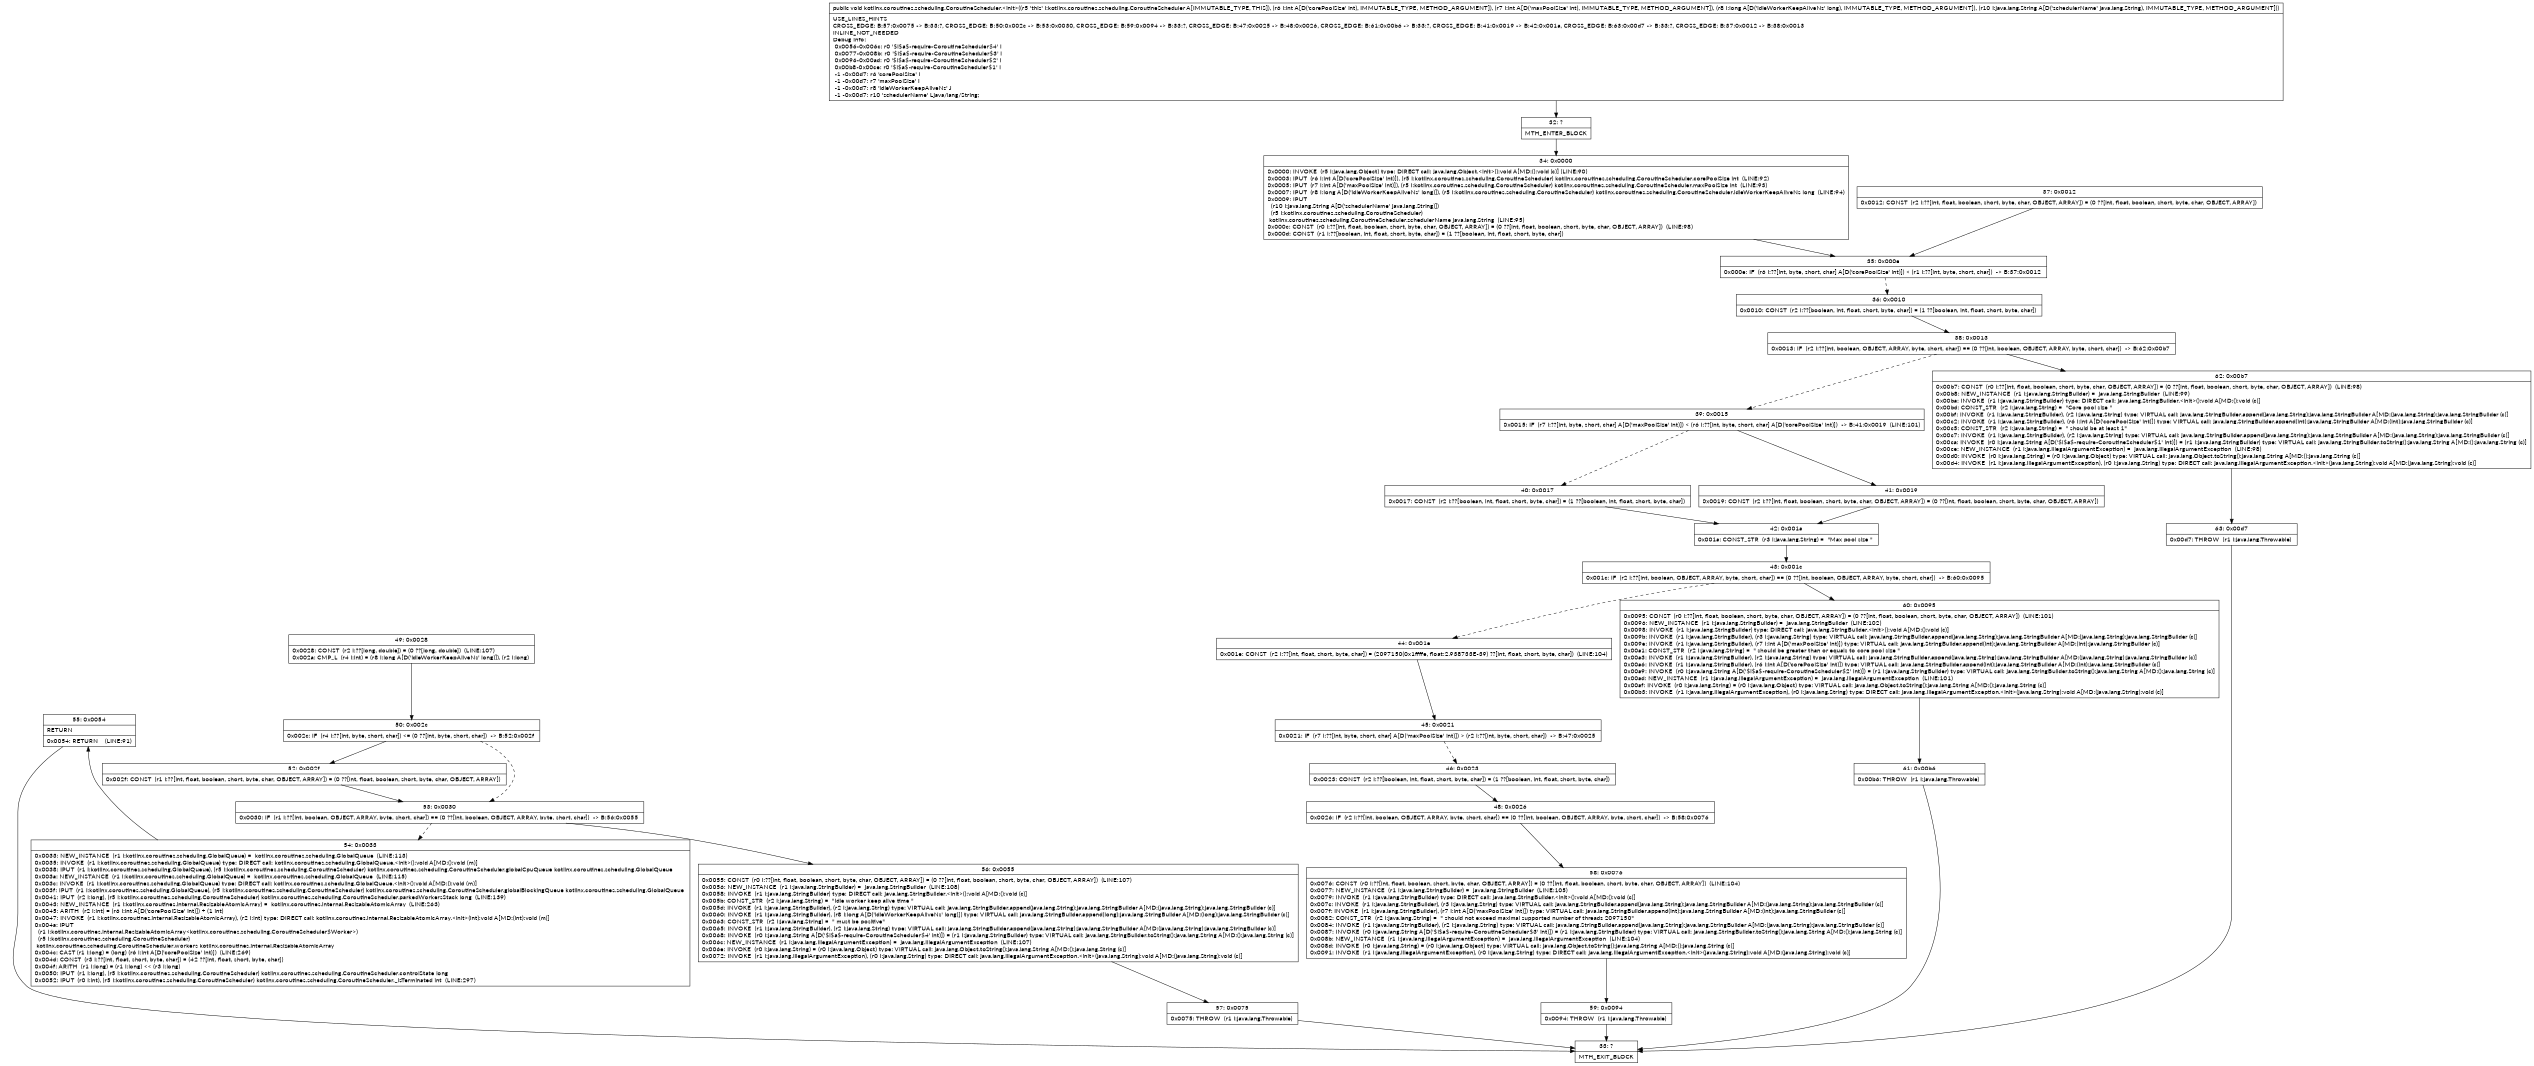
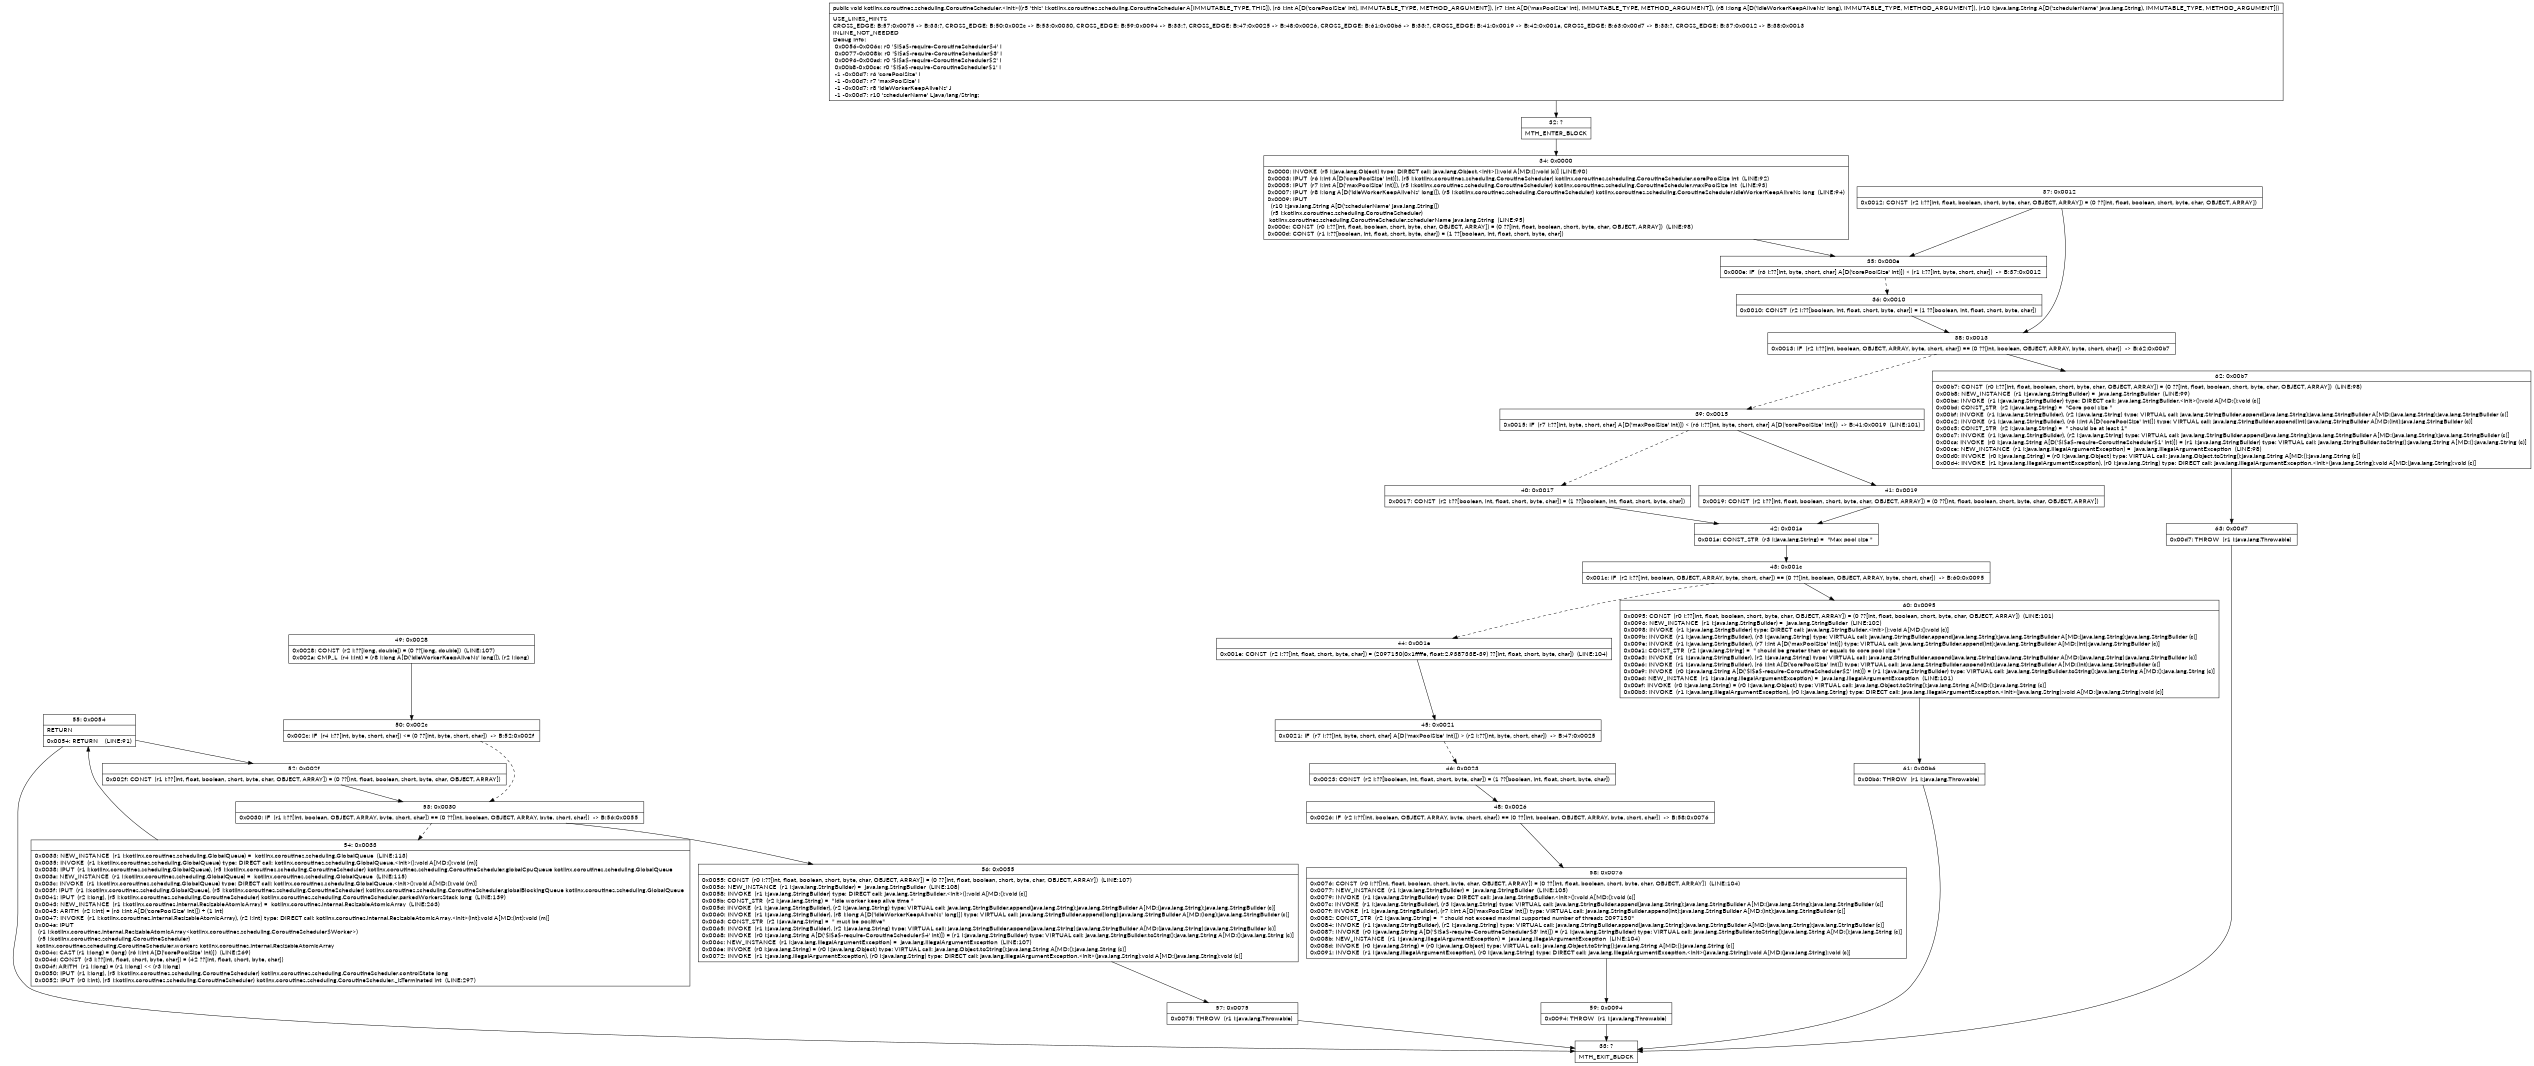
none -> (2063, 276)
(360, 752) -> (192, 751)
